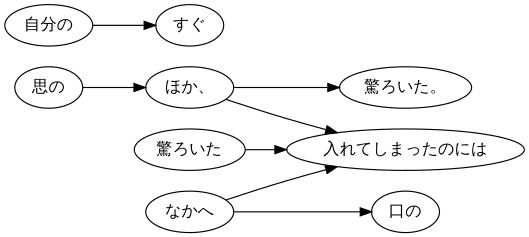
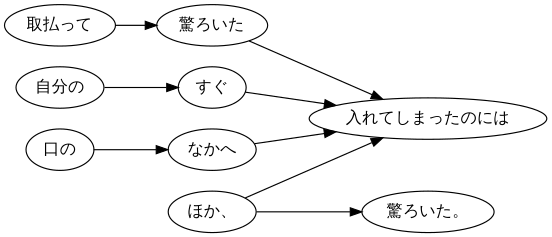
none -> (60, 25)
(49, 88) -> none
none -> (285, 98)
(297, 212) -> (125, 150)
